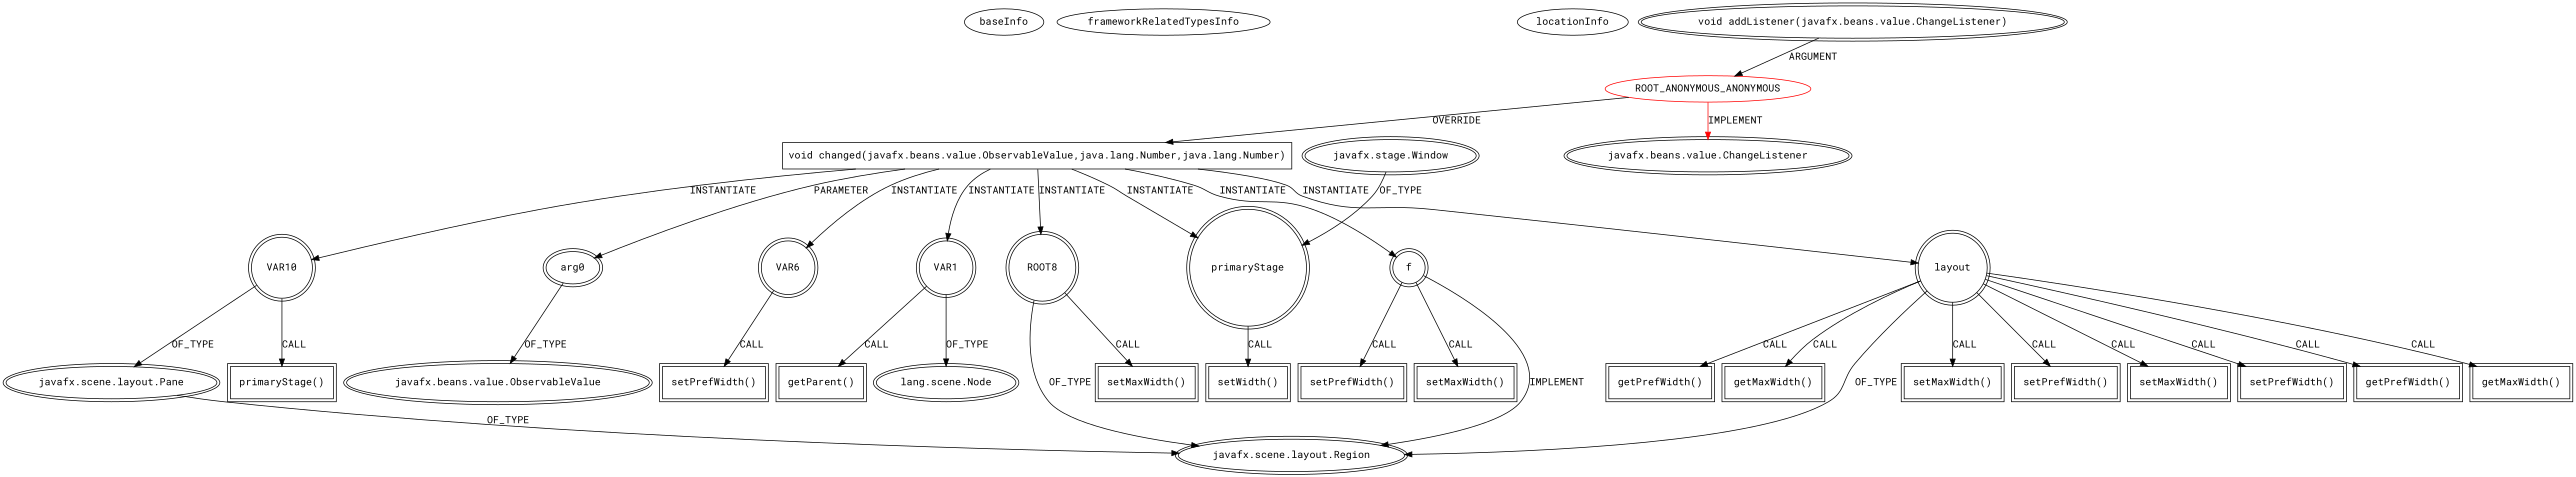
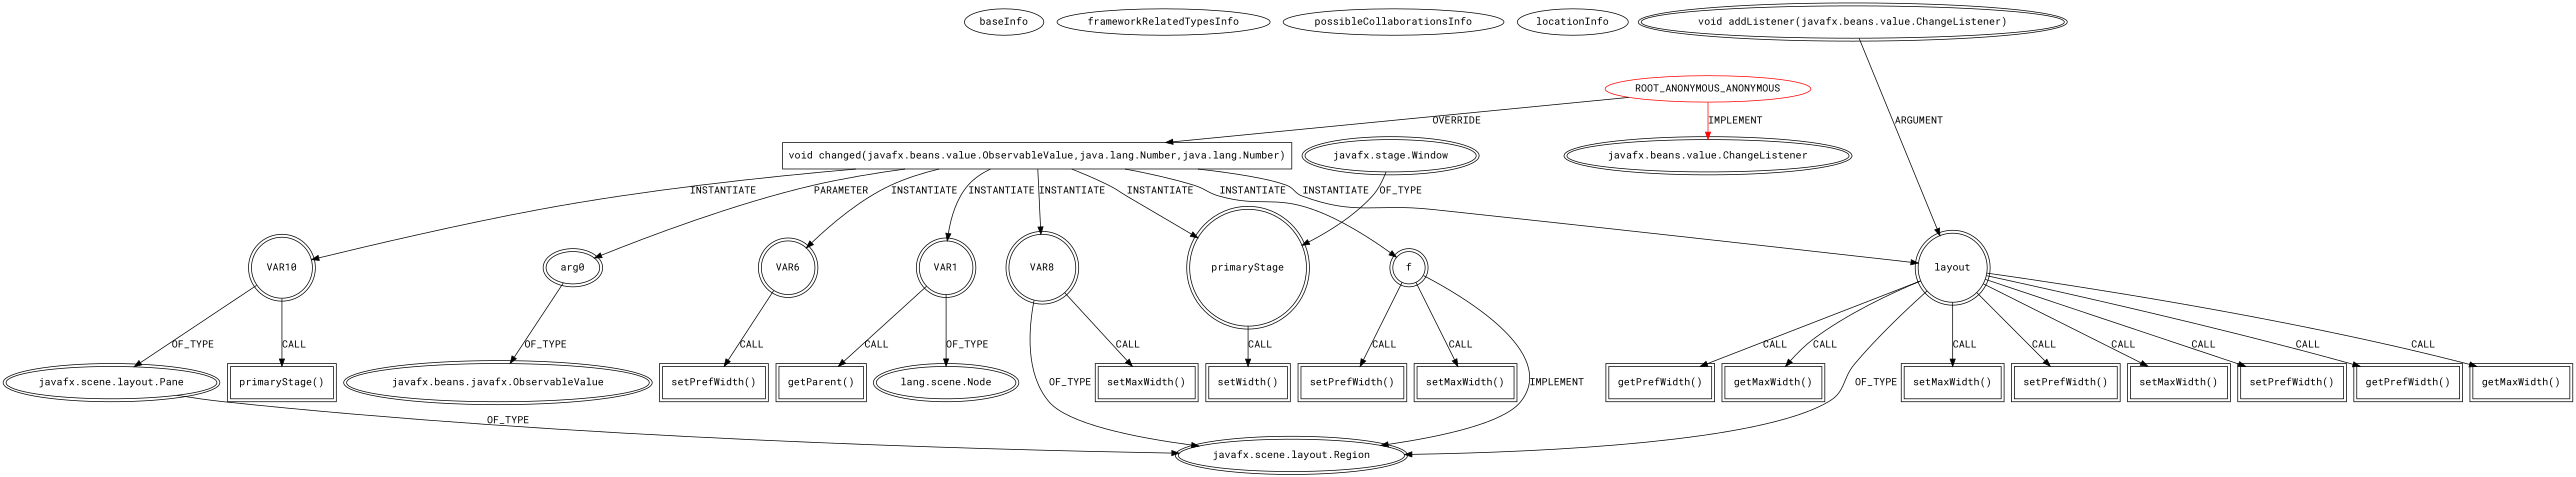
none -> (1394, 22)
(1780, 56) -> (1898, 133)
(1042, 268) -> (1042, 268)
(498, 383) -> (498, 383)
